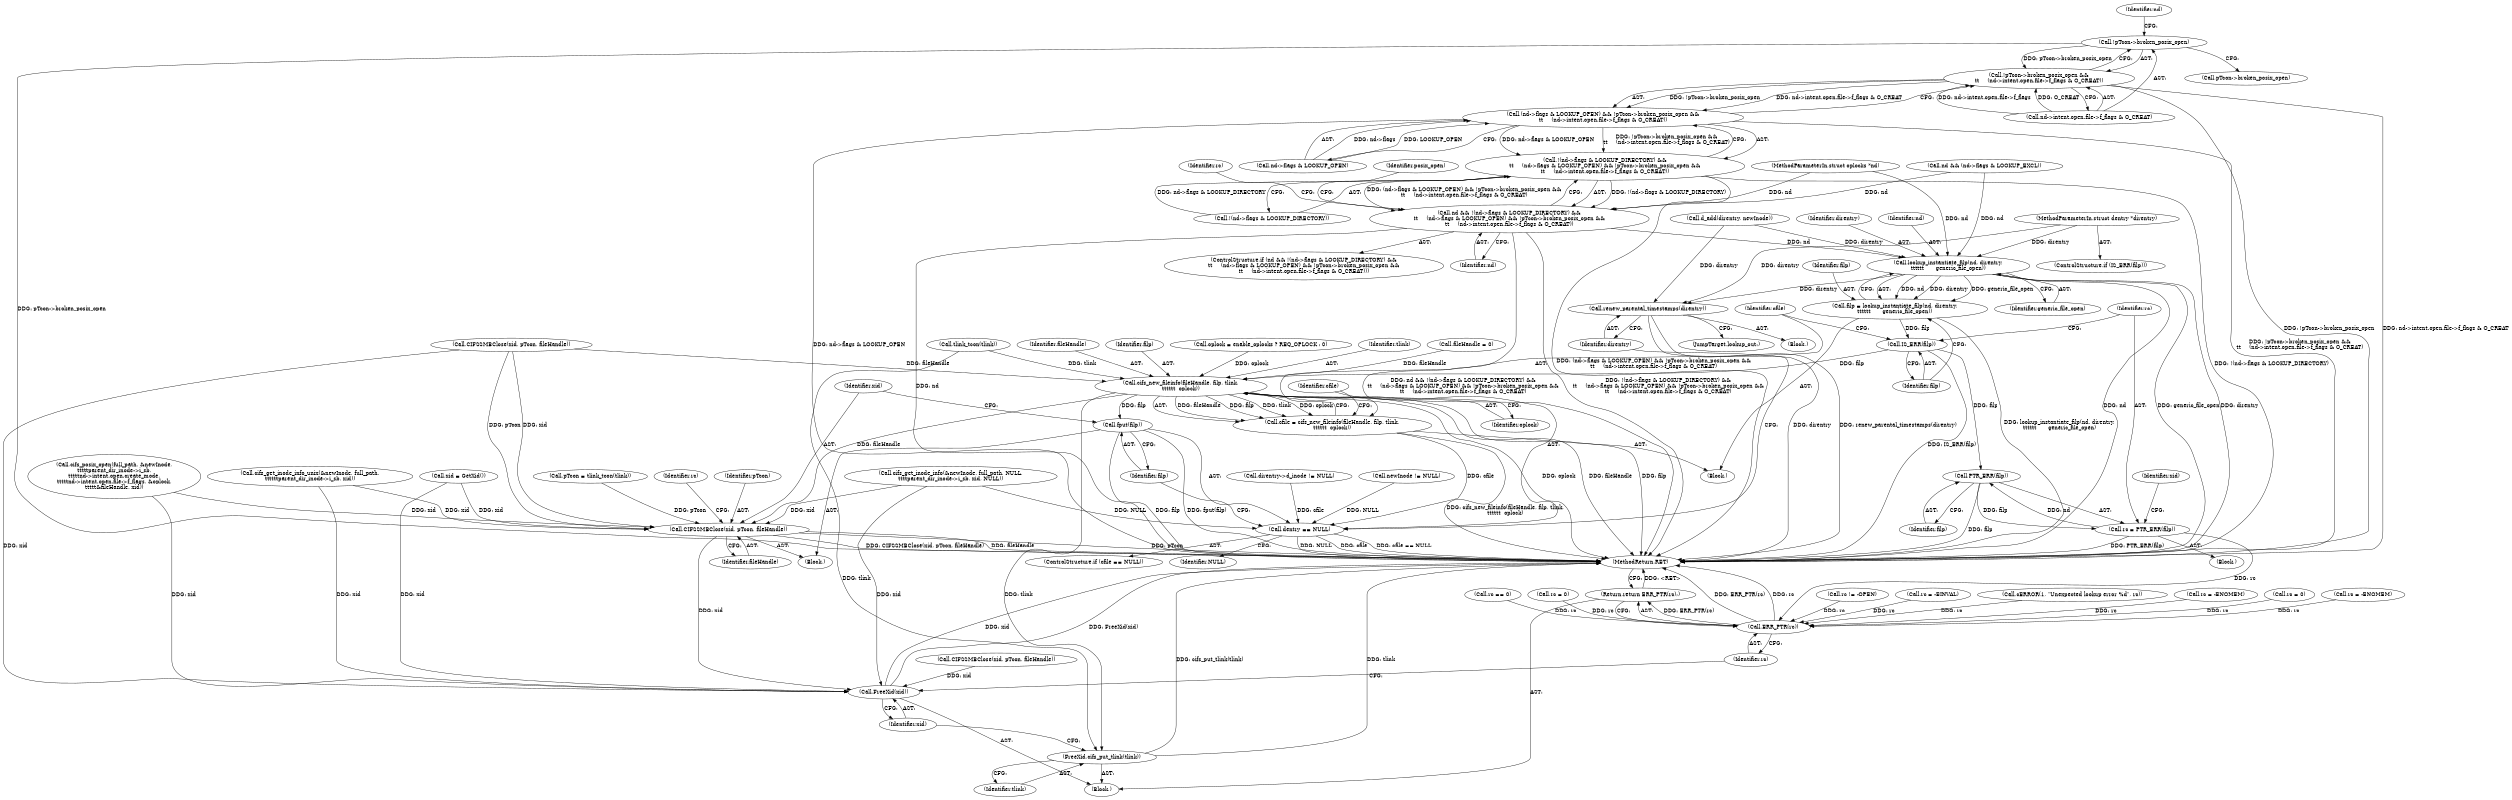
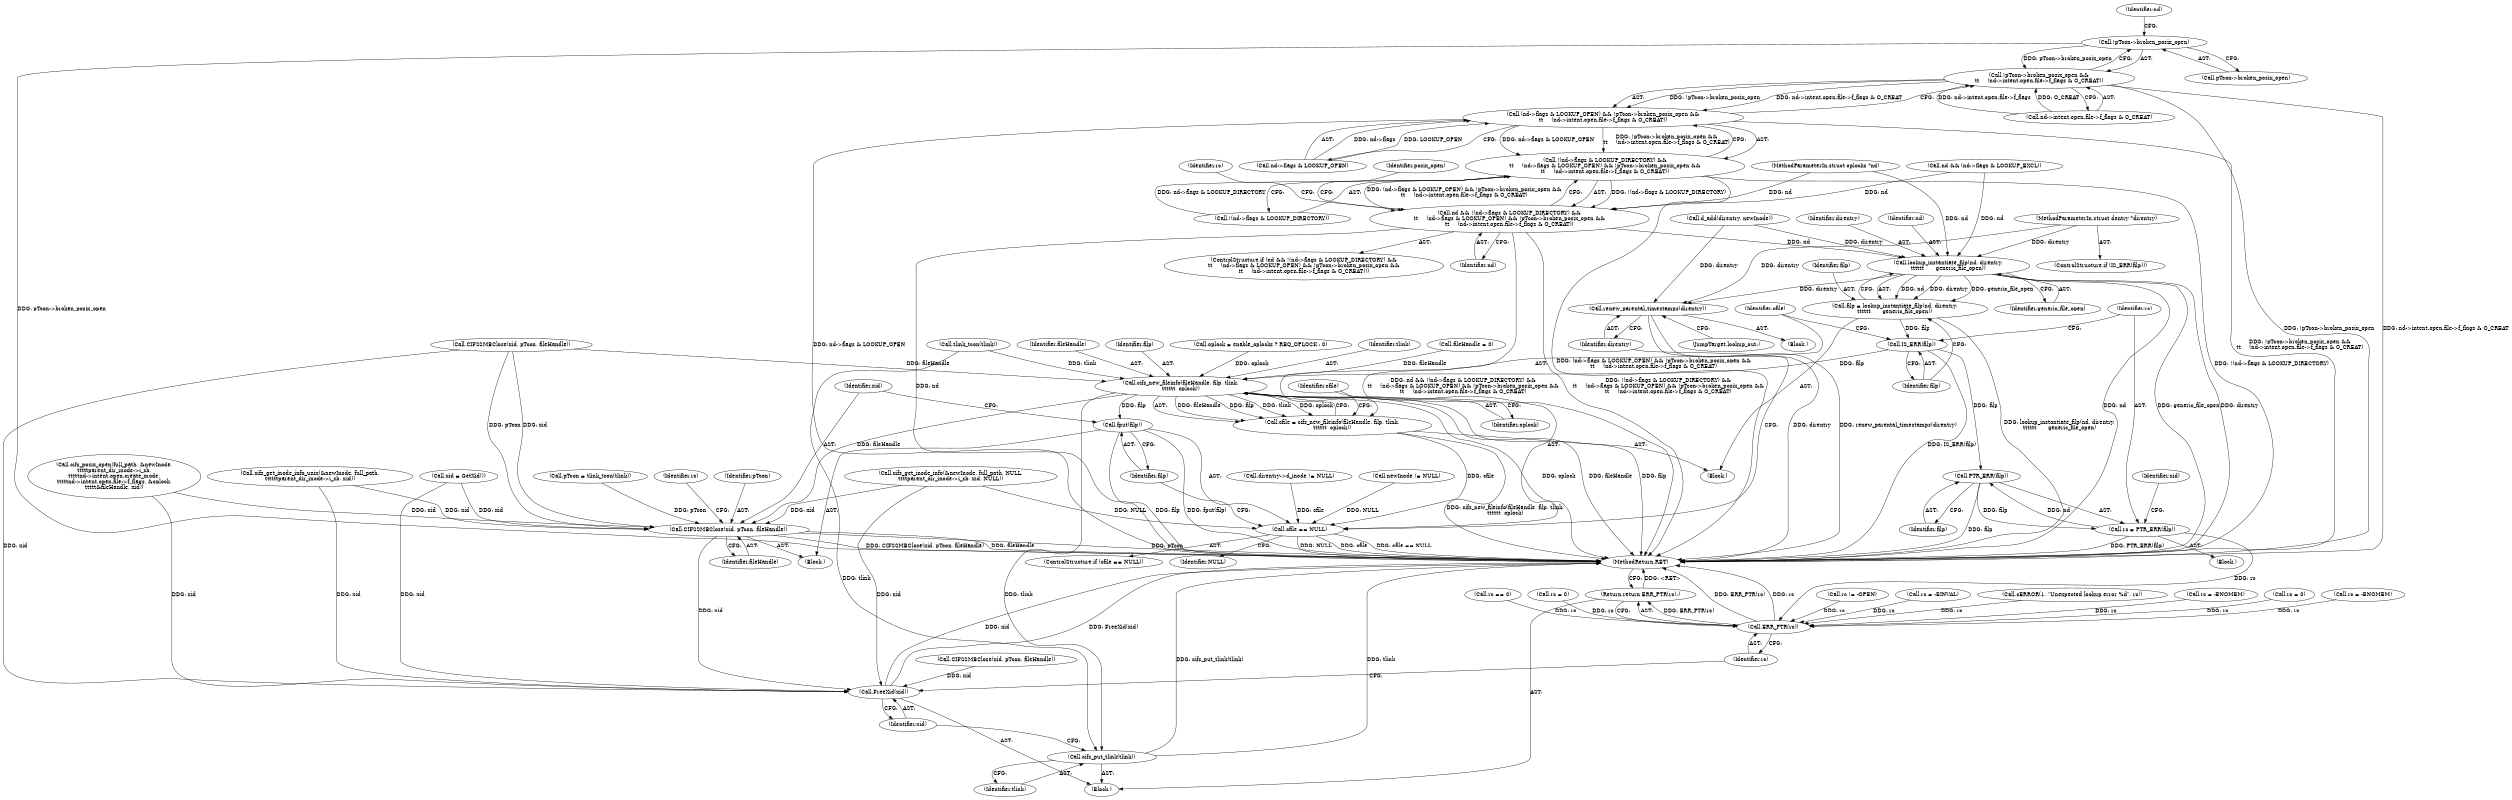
(2140, 86) -> (2197, 61)
(1706, 322) -> (1689, 328)
(1300, 530) -> (1300, 530)
(1102, 757) -> (1102, 757)
